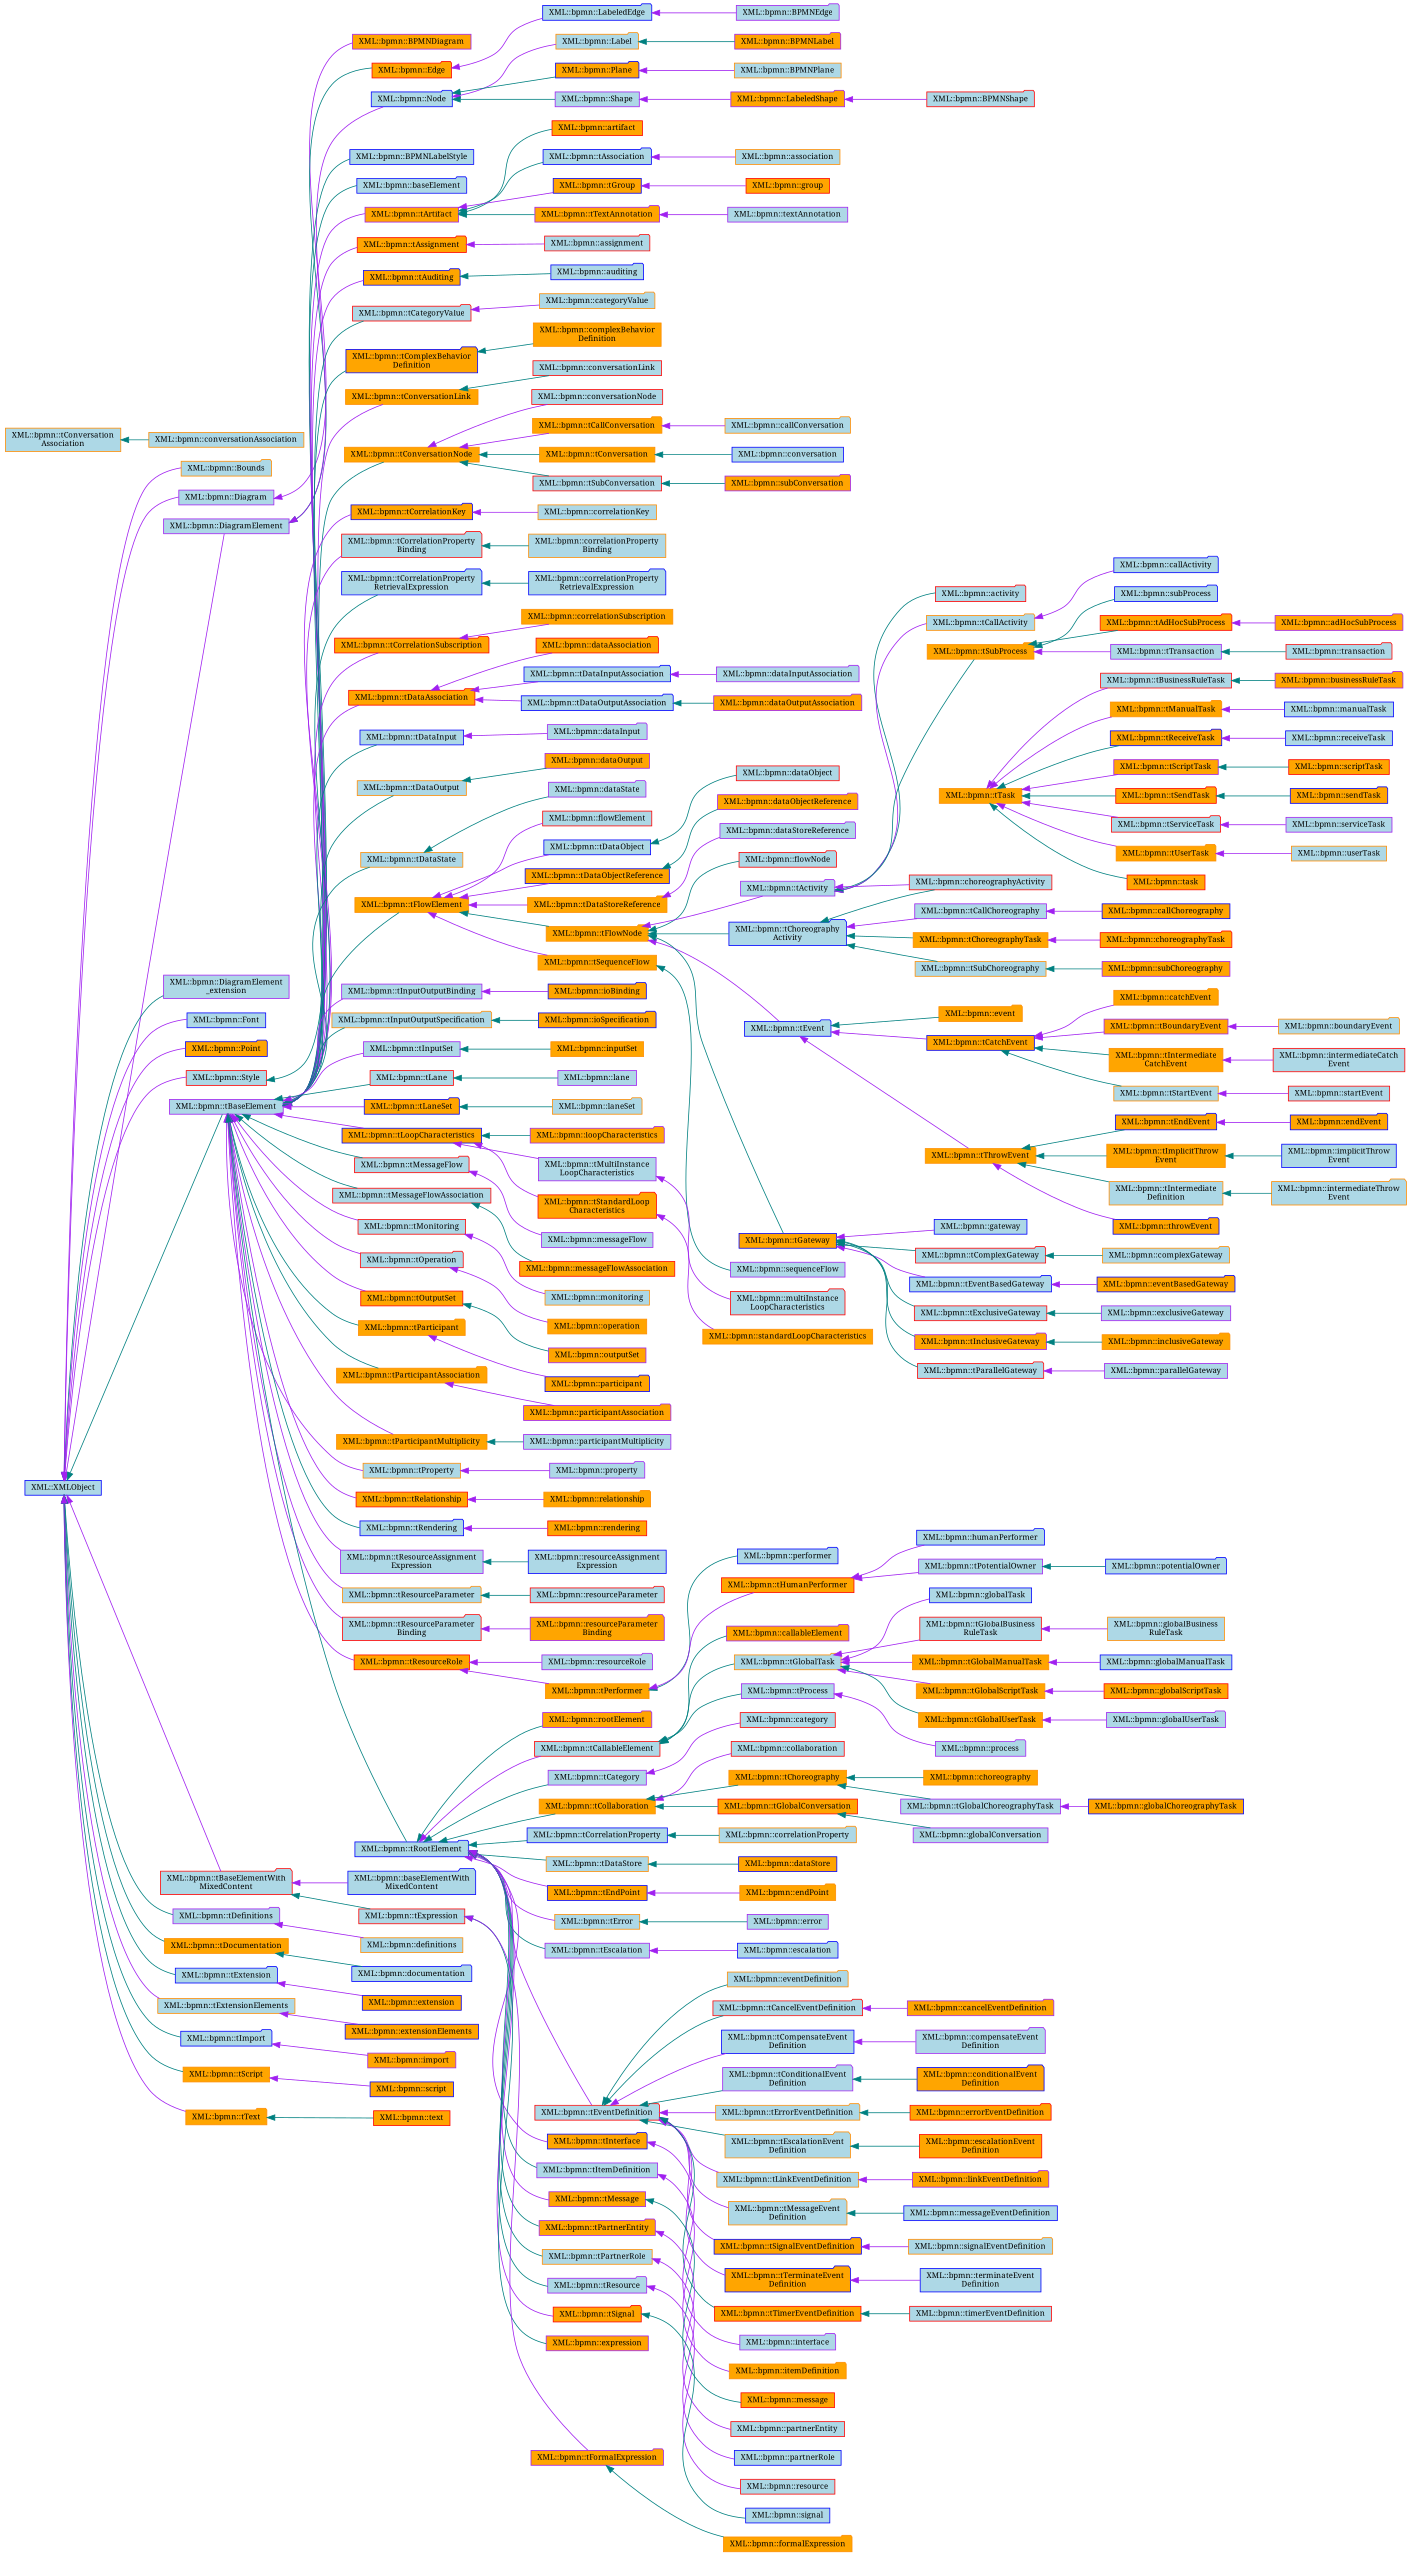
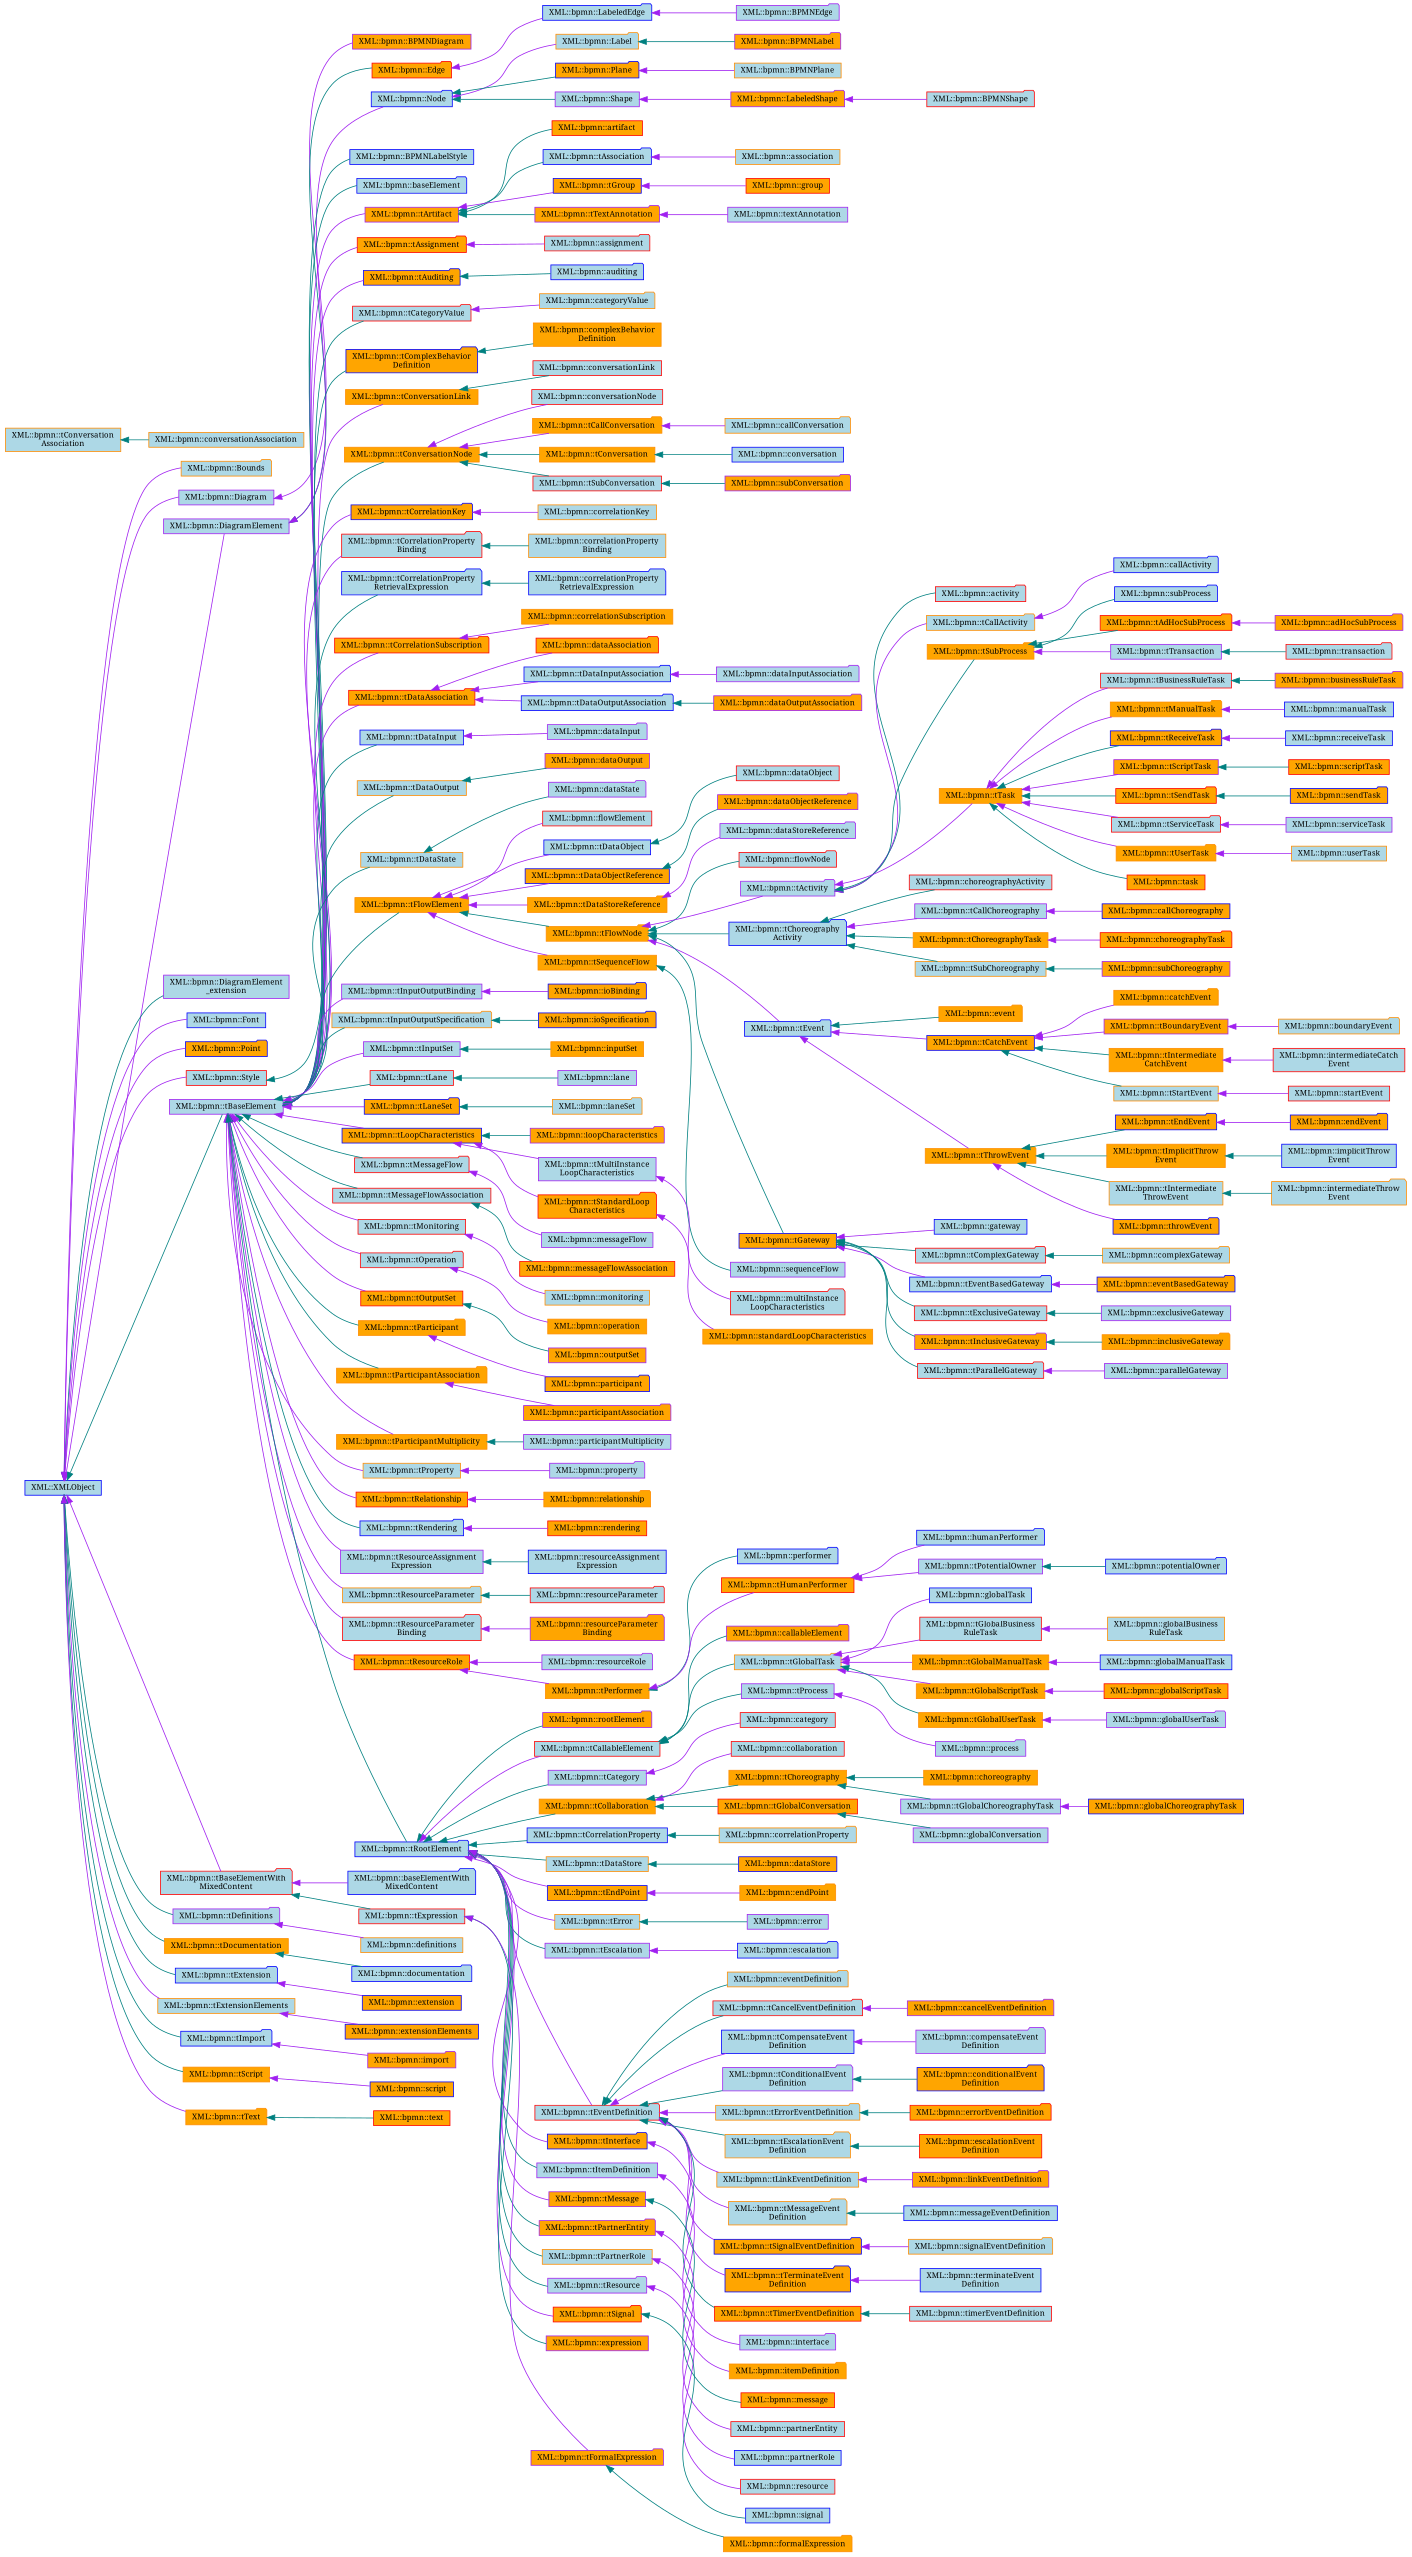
(876, 886) -> (913, 852)
(1166, 1193) -> (1166, 1193)
